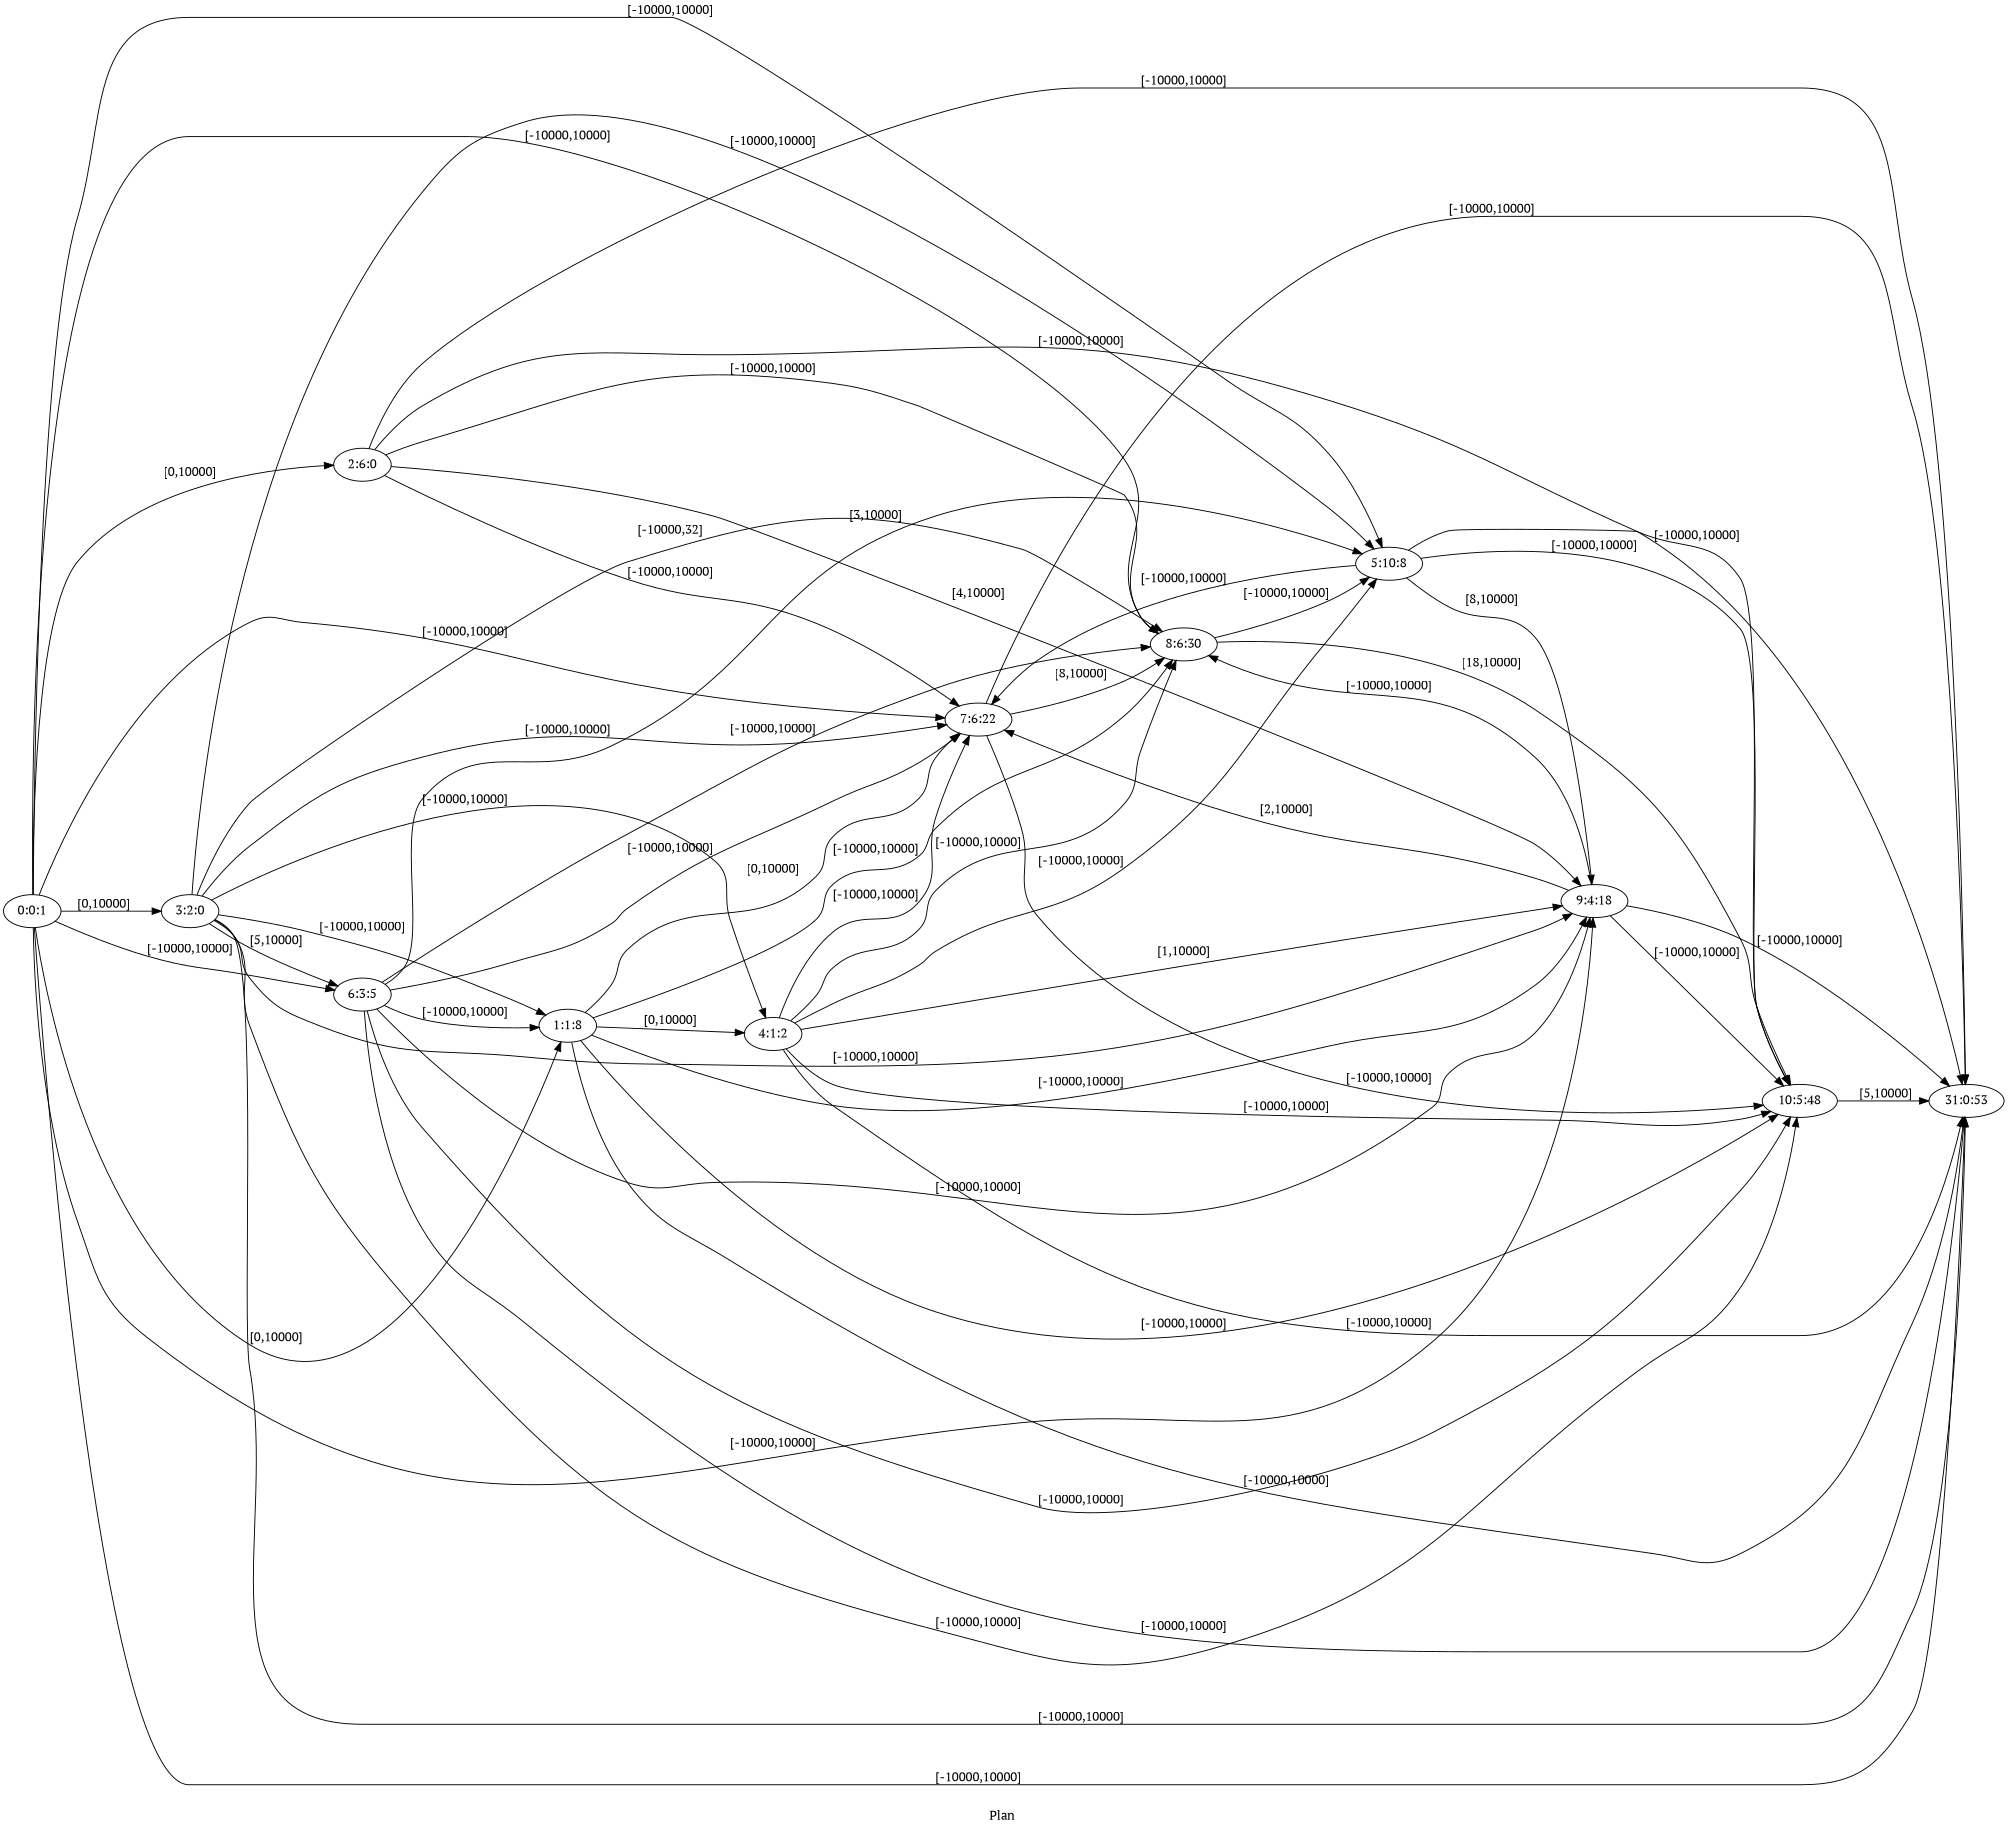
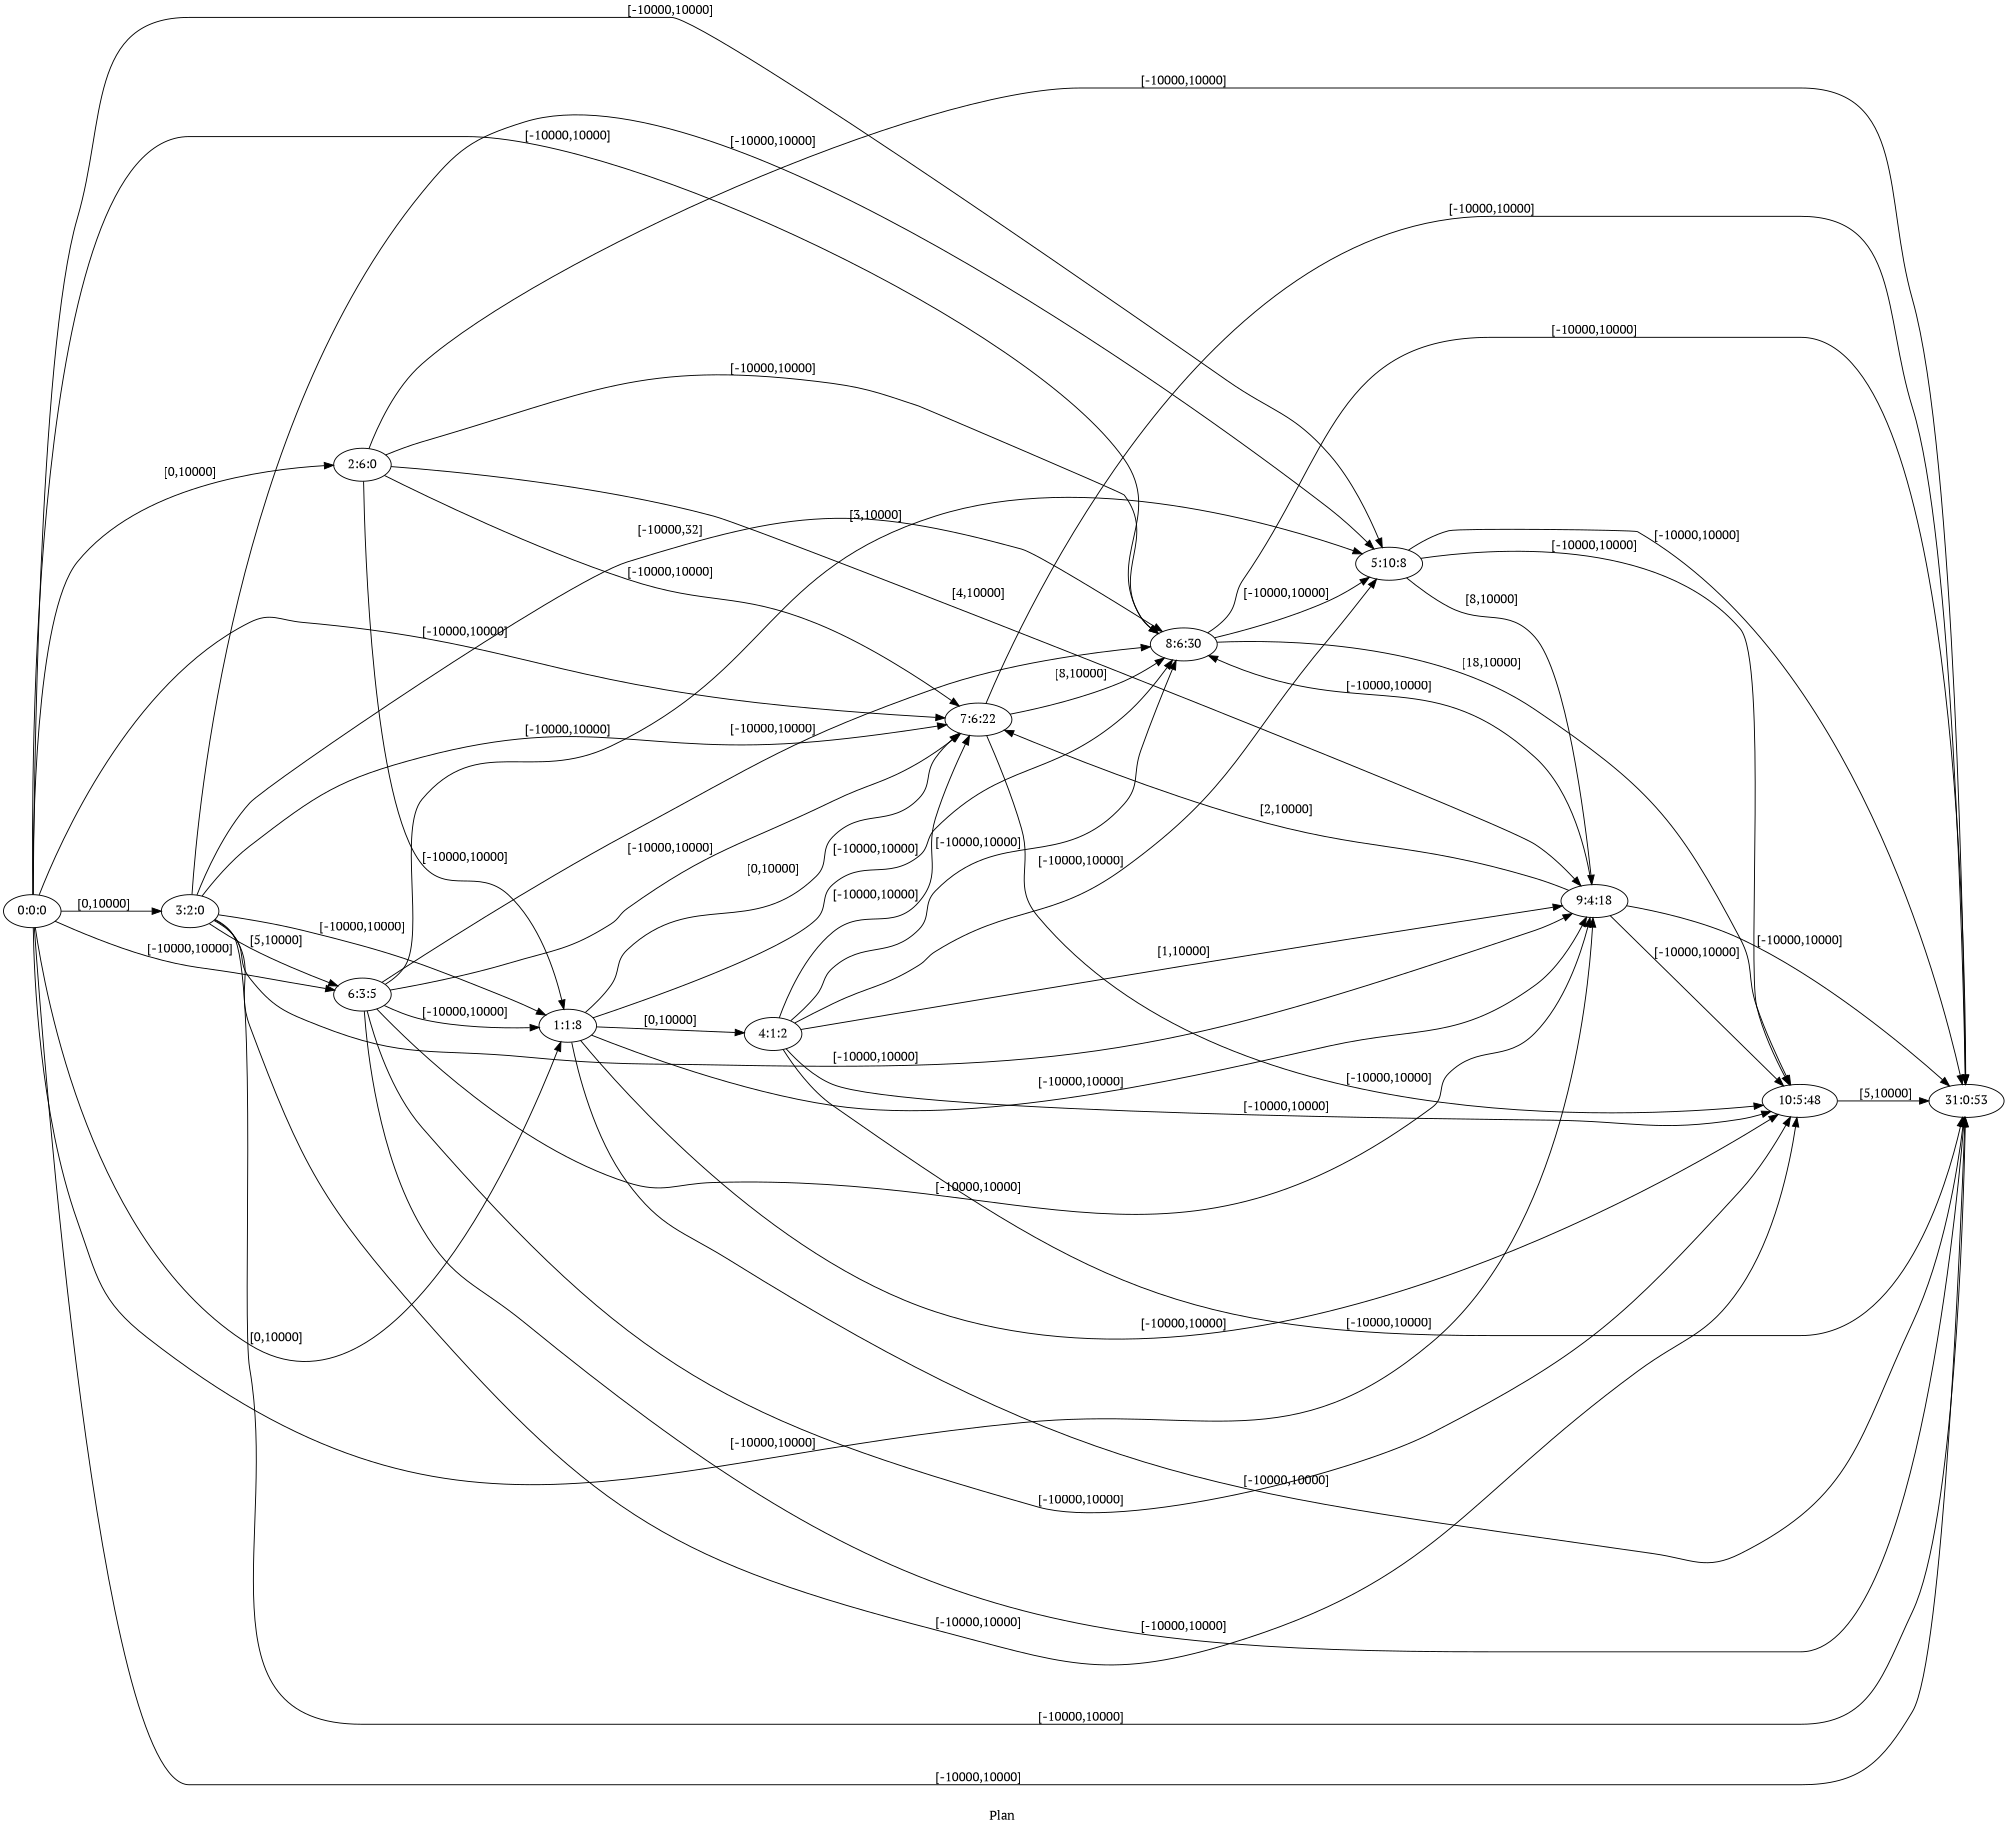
none -> (1819, 347)
(1314, 396) -> (391, 782)
(1164, 601) -> none
(540, 807) -> none
(32, 911) -> (32, 911)
